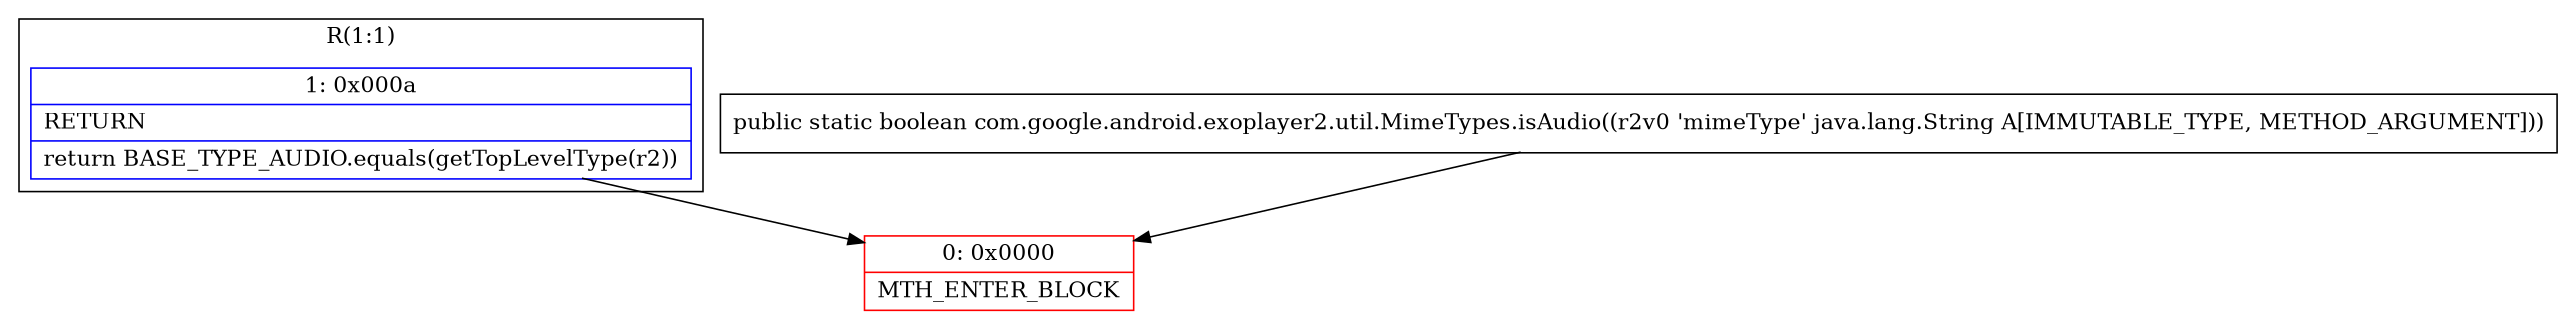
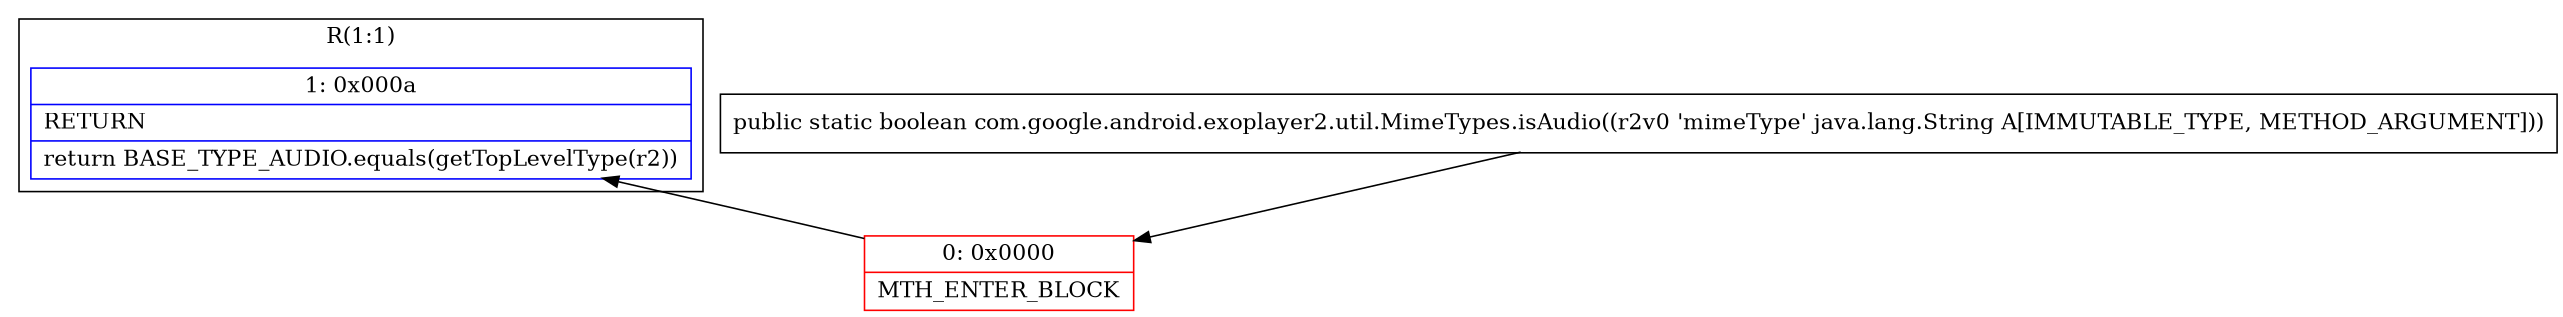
(715, 209) -> (741, 210)
